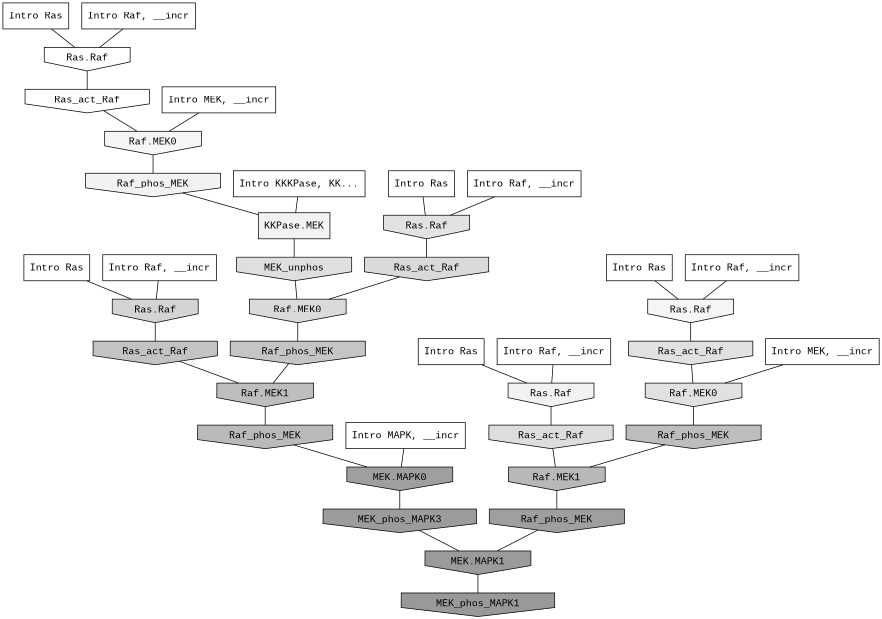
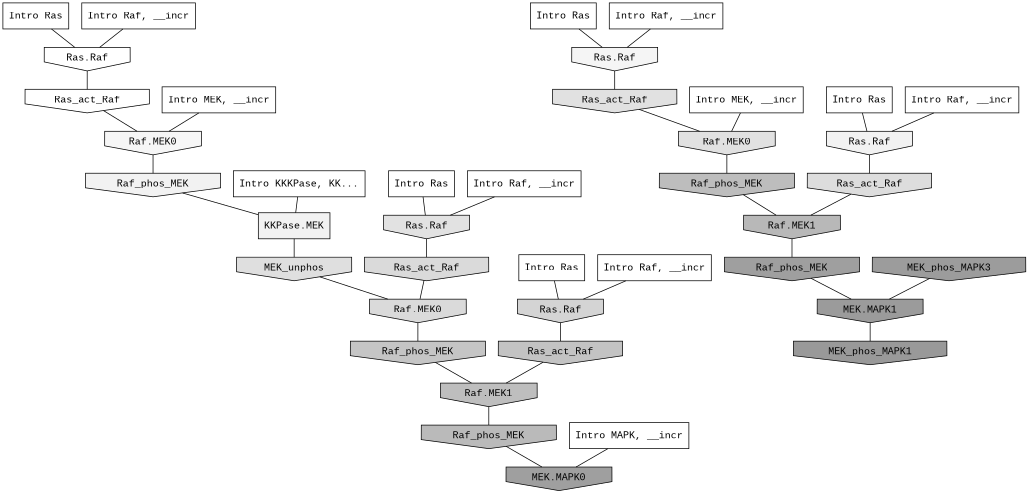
(400, 500) -> none
